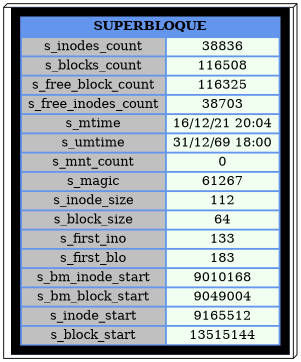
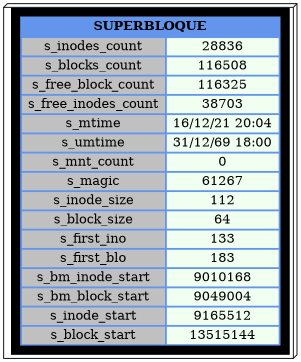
(223, 46) -> (223, 46)
